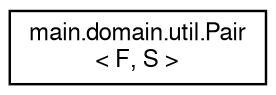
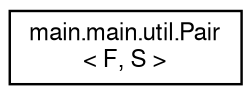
(138, 48) -> (126, 48)
